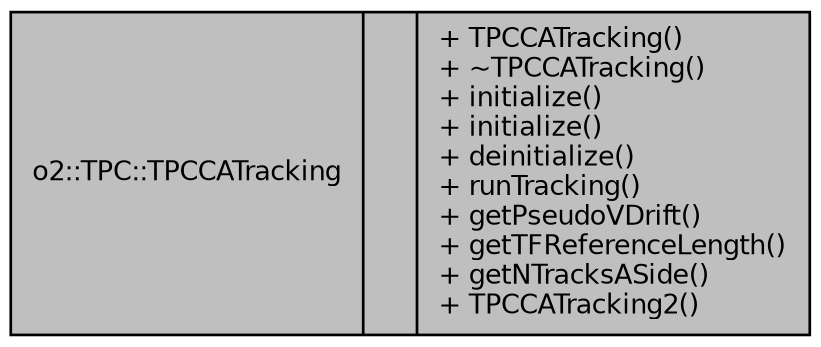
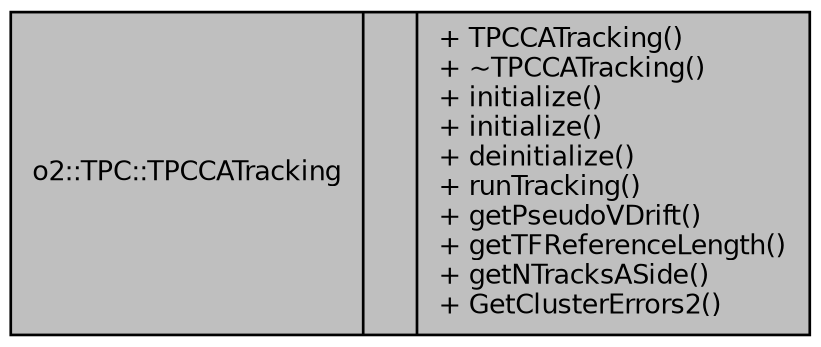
(569, 305) -> (581, 305)
